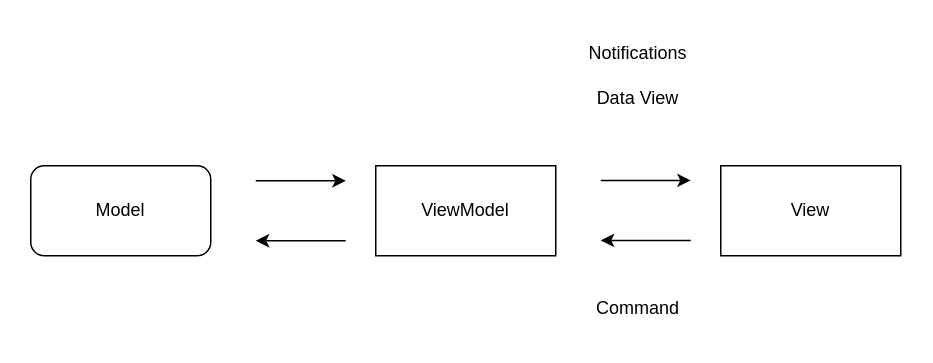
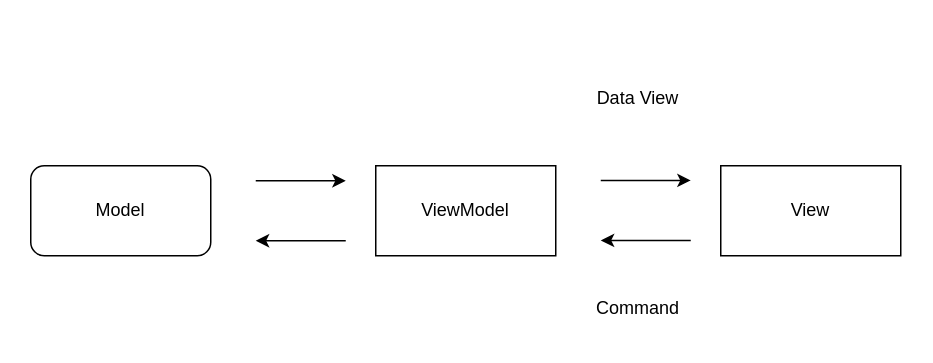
(638, 53) -> none
